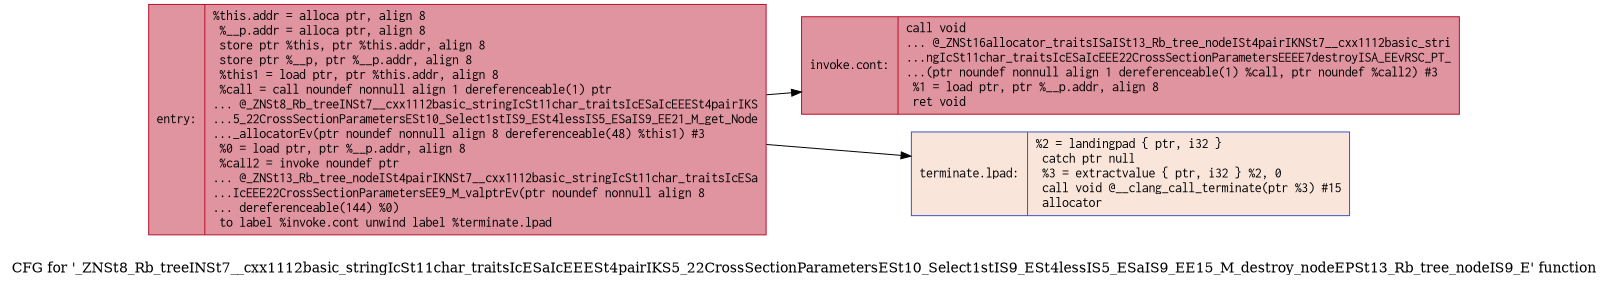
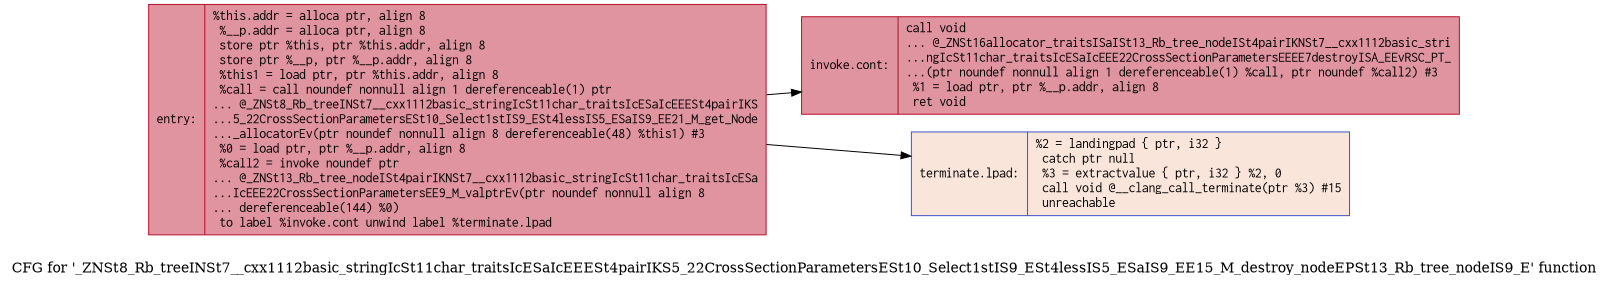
(1069, 203) -> (1076, 203)
